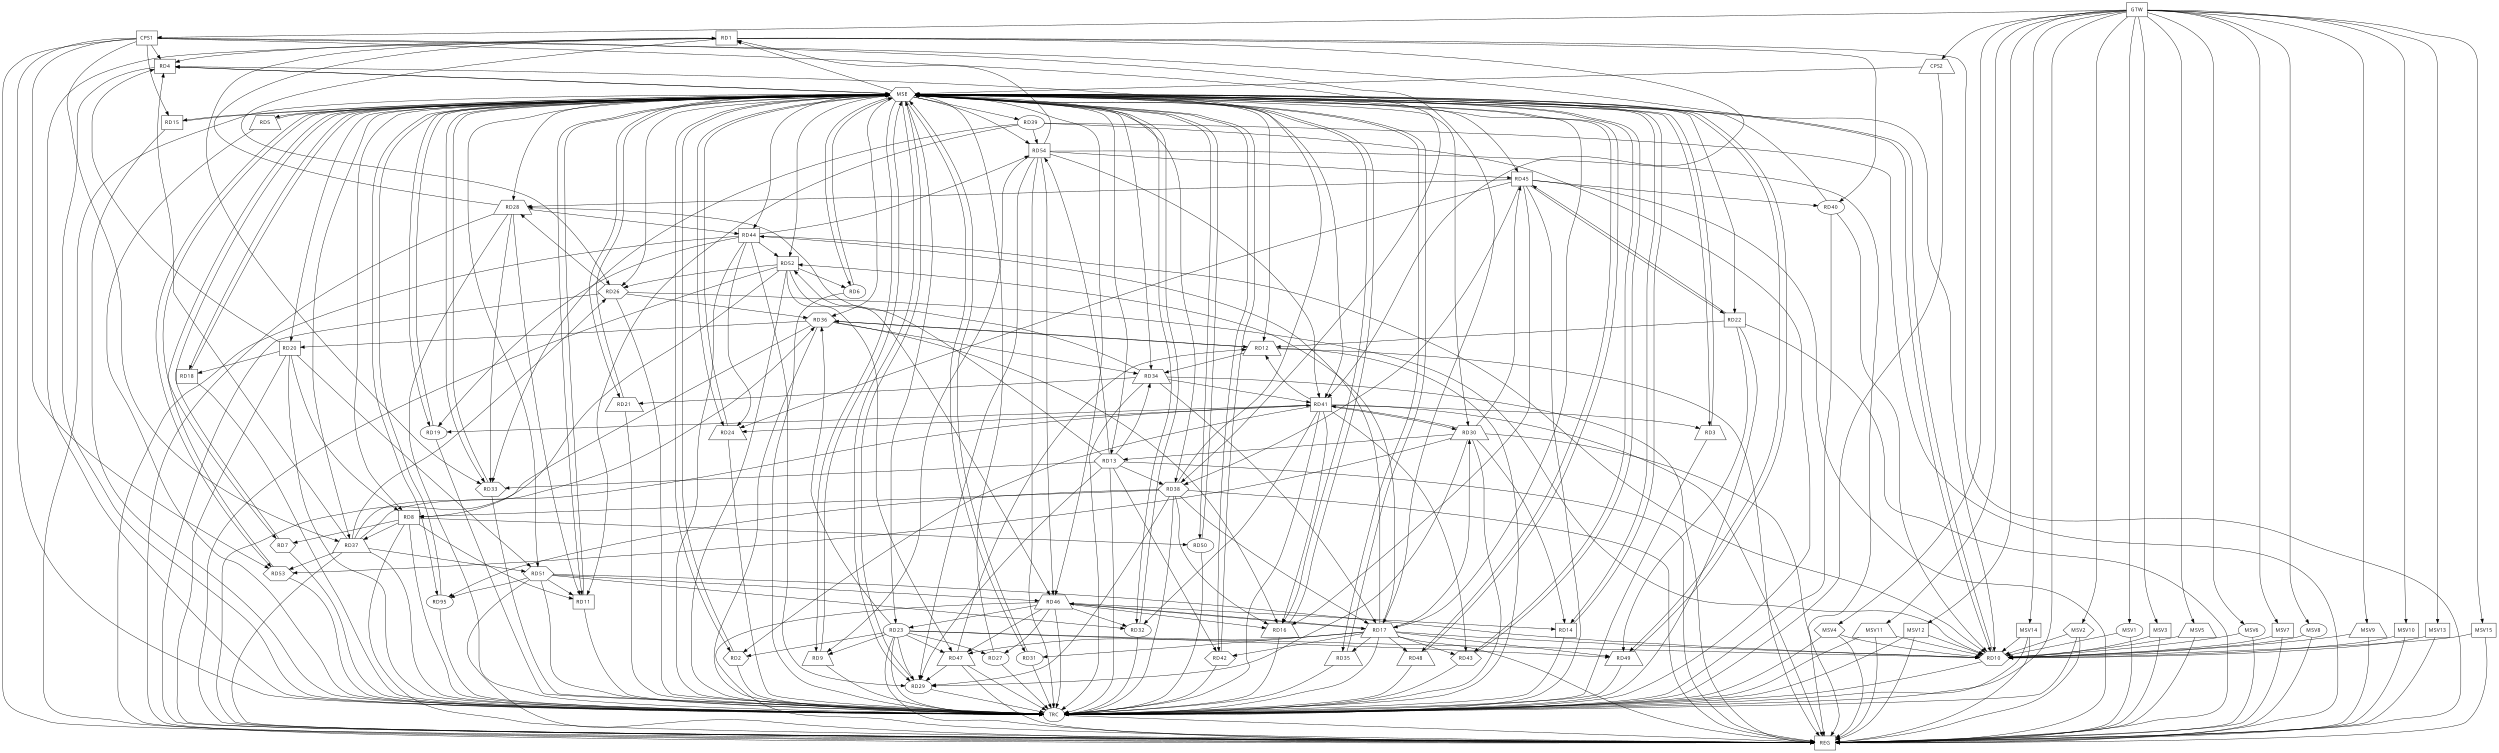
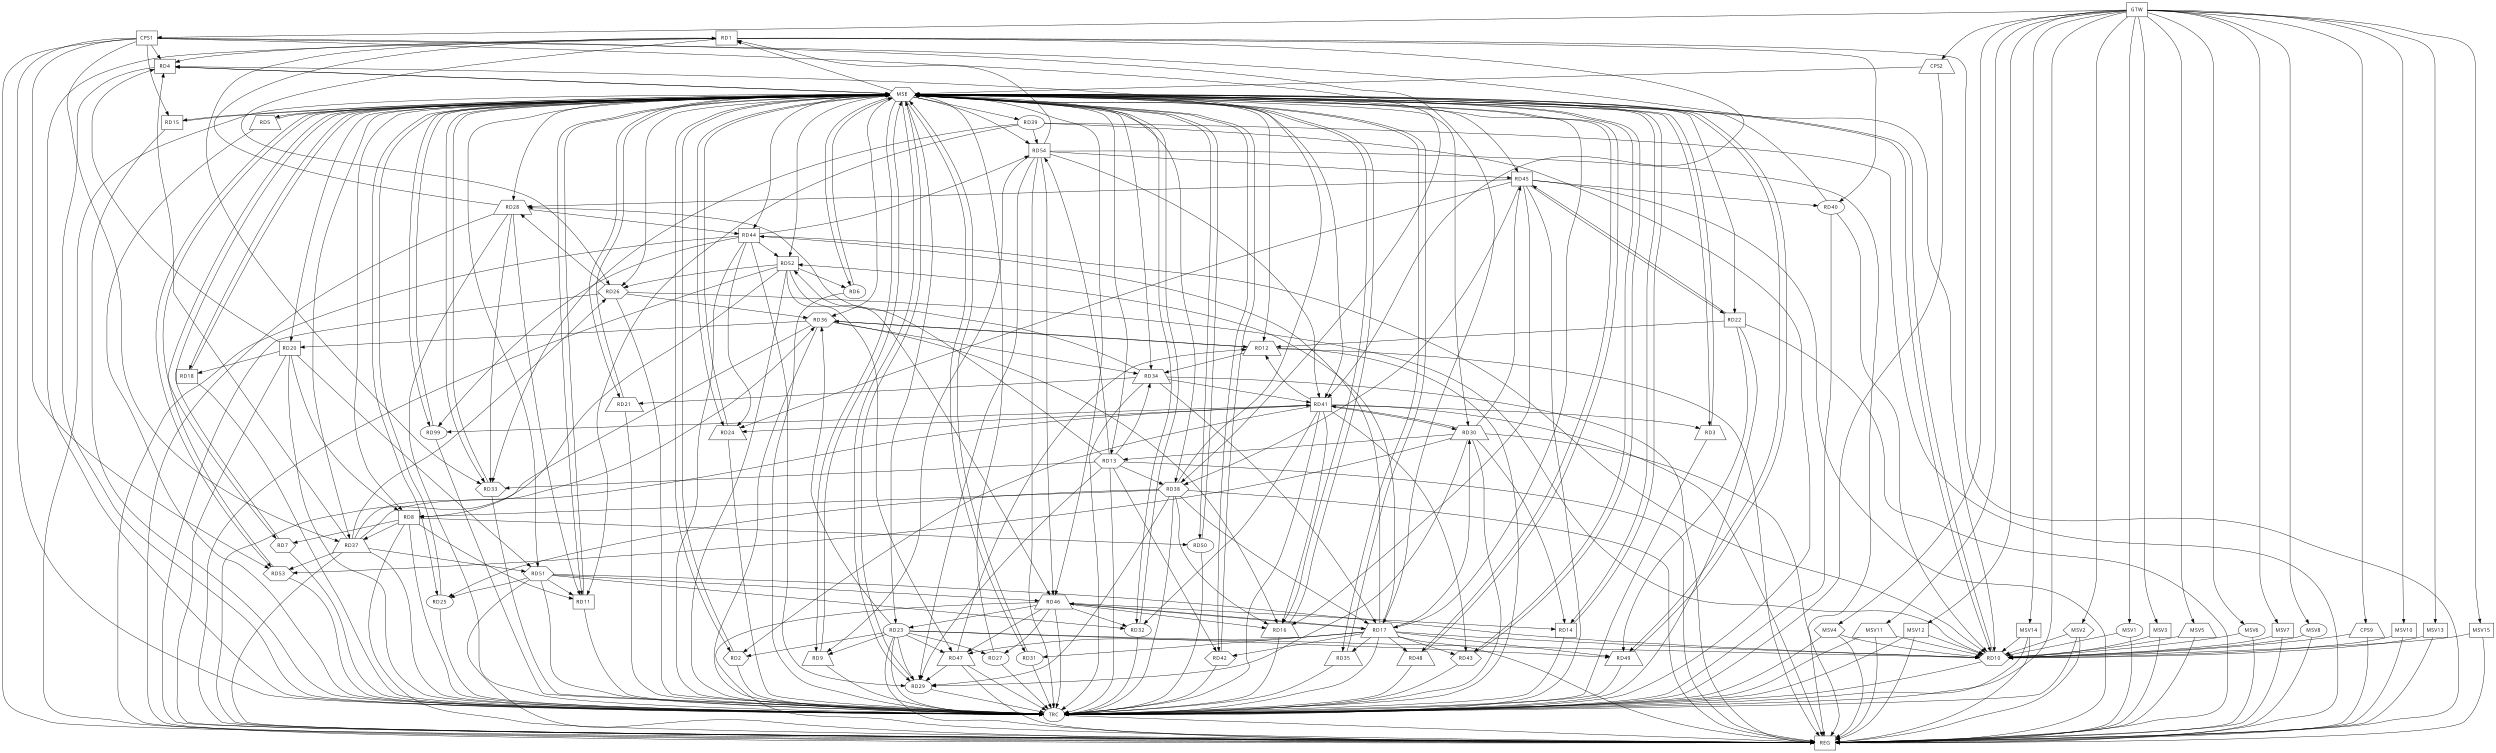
(434, 433) -> (434, 433)
(440, 602) -> (440, 602)
(2368, 630) -> (2367, 630)
